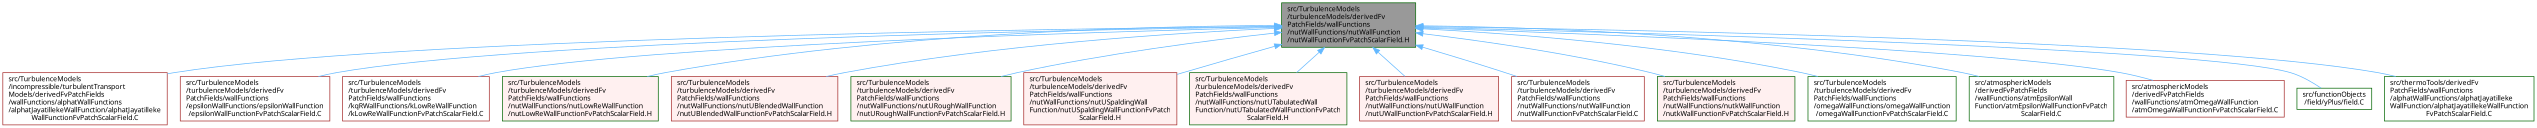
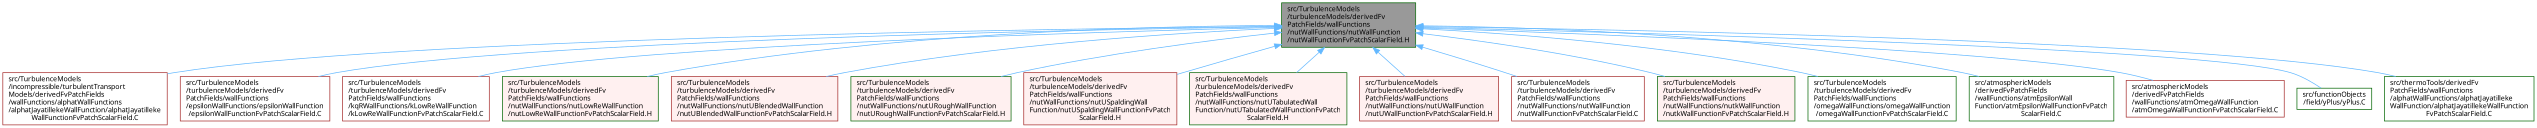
(2334, 99) -> (2334, 99)
